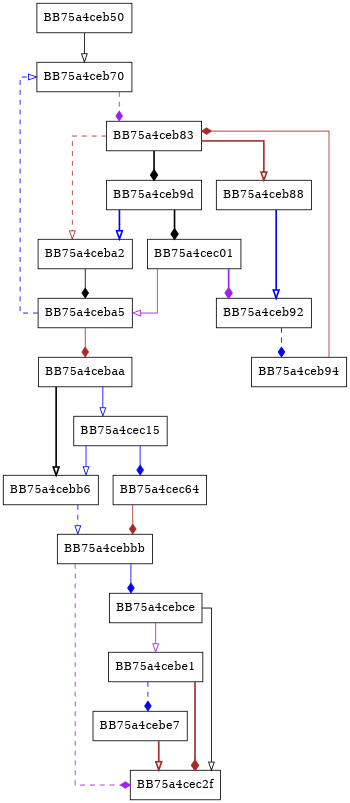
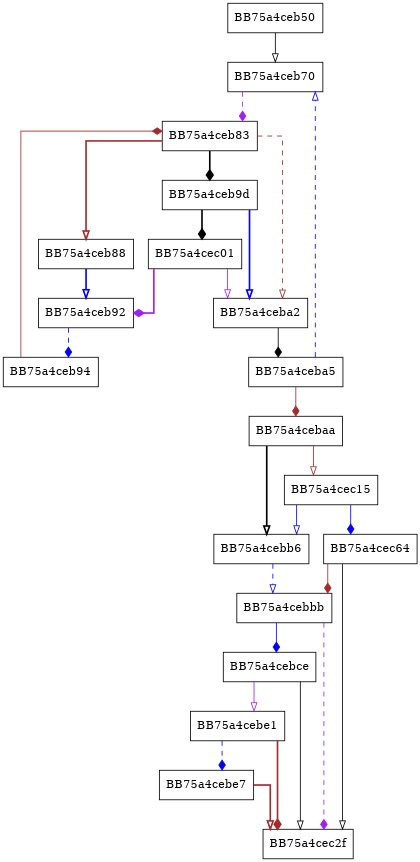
(157, 299) -> (228, 279)
(103, 397) -> (313, 456)
none -> (343, 692)
